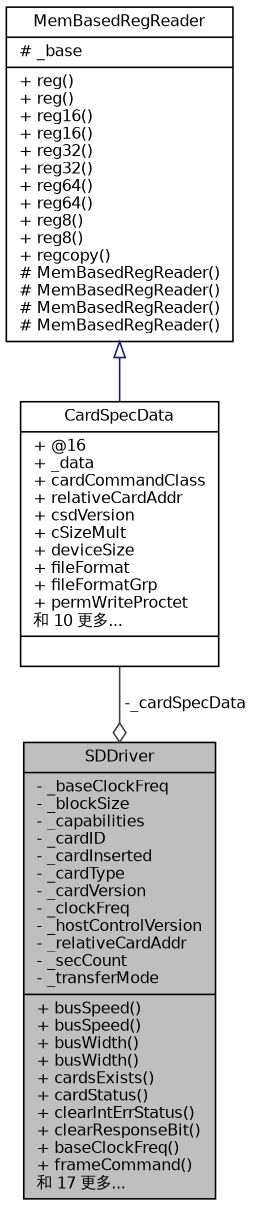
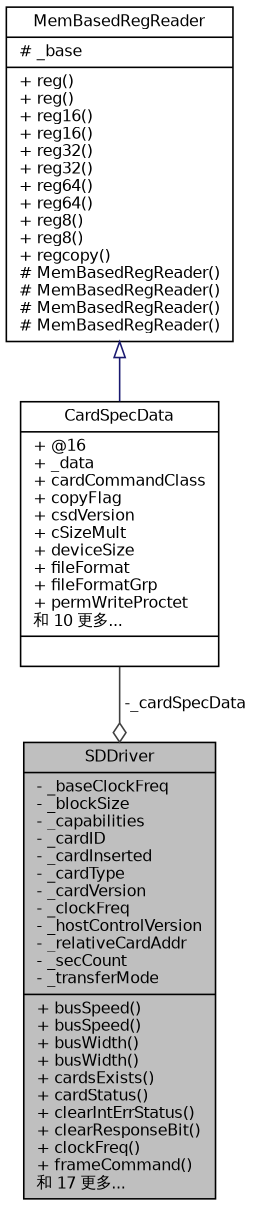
(108, 498) -> (78, 498)
(109, 1148) -> (89, 1148)
